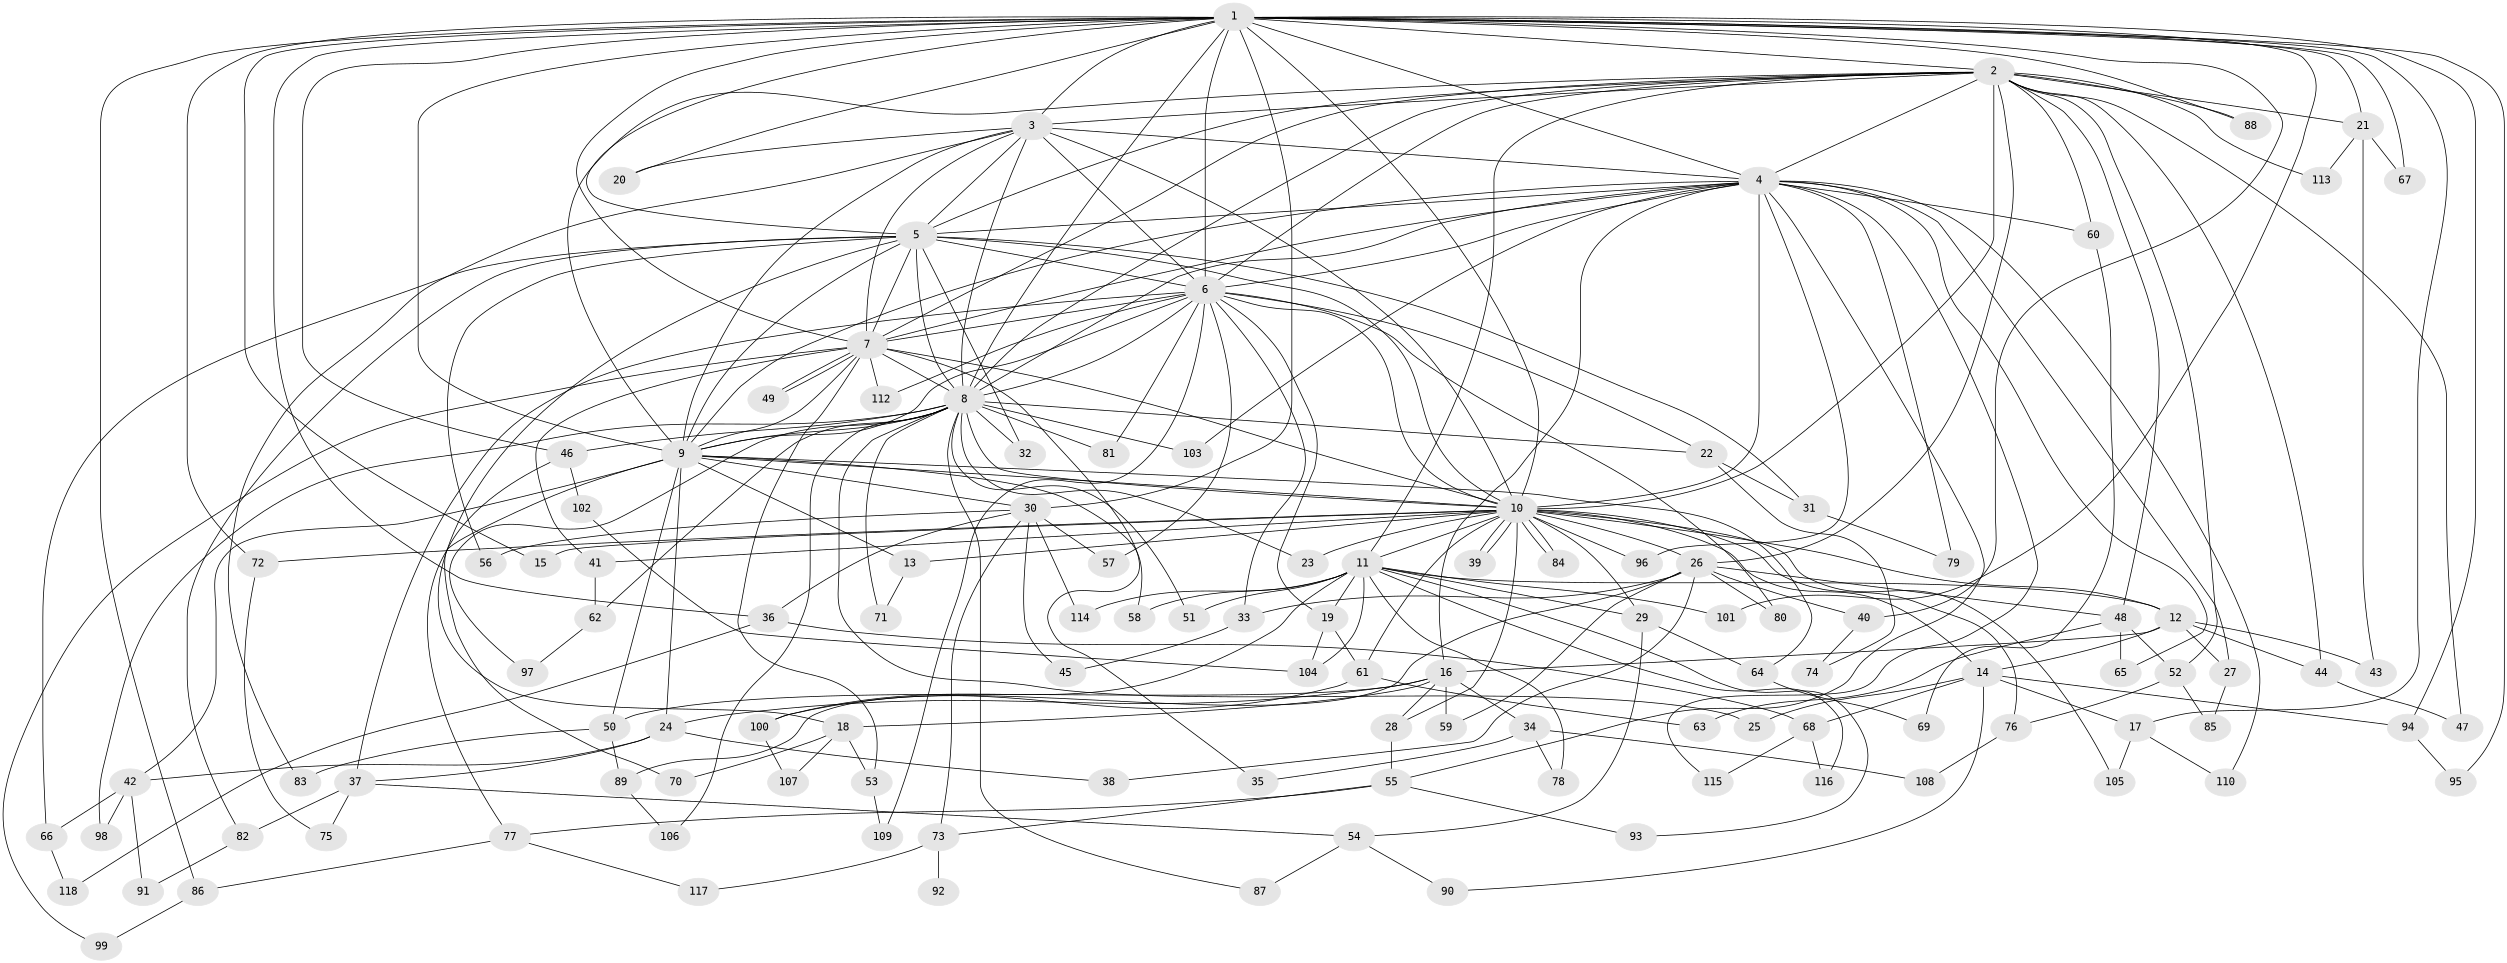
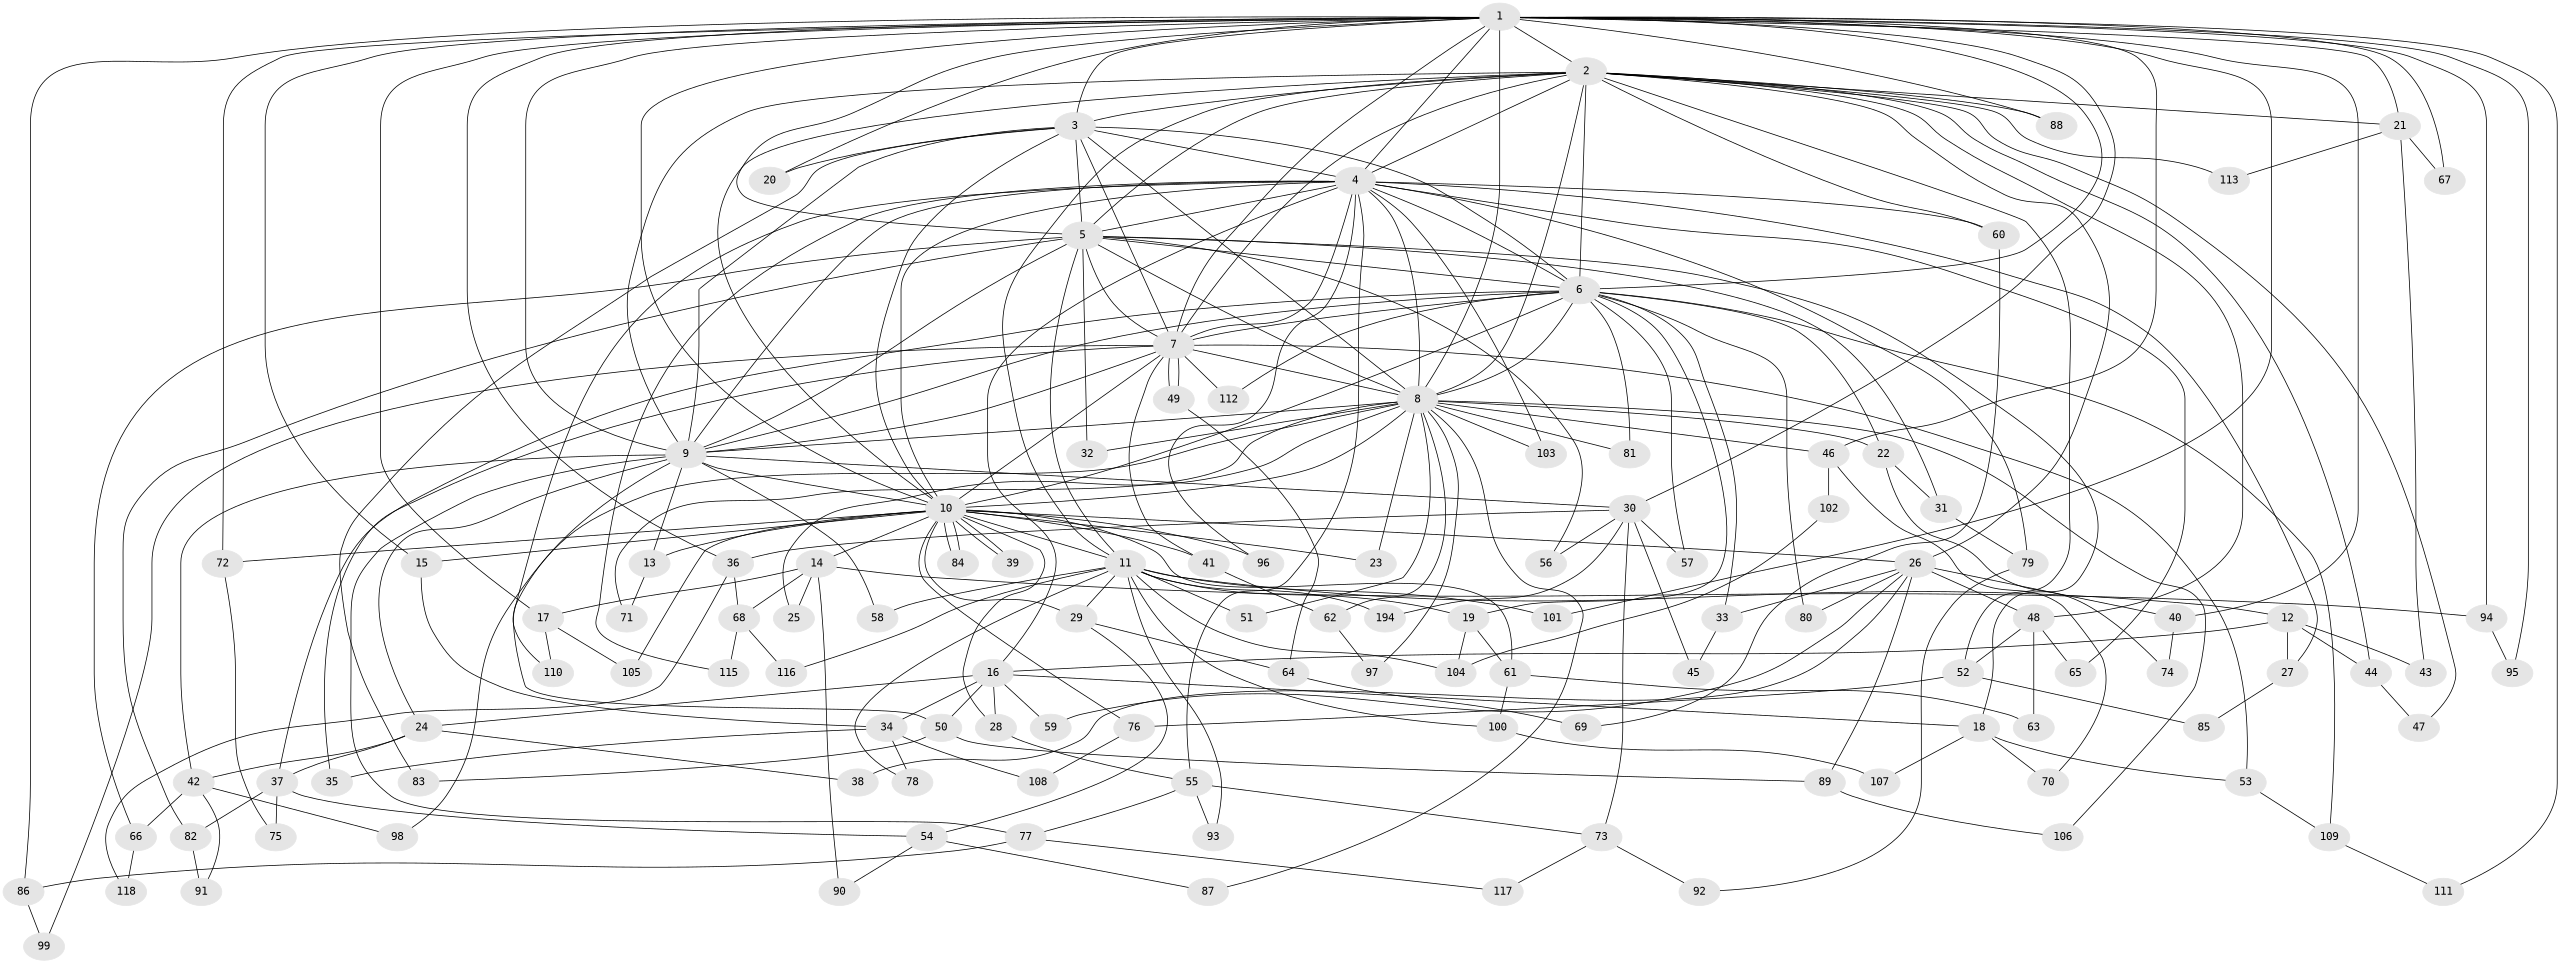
(1287, 287) -> (1051, 408)
(1281, 480) -> (1293, 509)
(1849, 559) -> none
(1080, 618) -> (1385, 618)
(2082, 652) -> none
none -> (648, 713)
none -> (1921, 781)
none -> (2443, 892)
